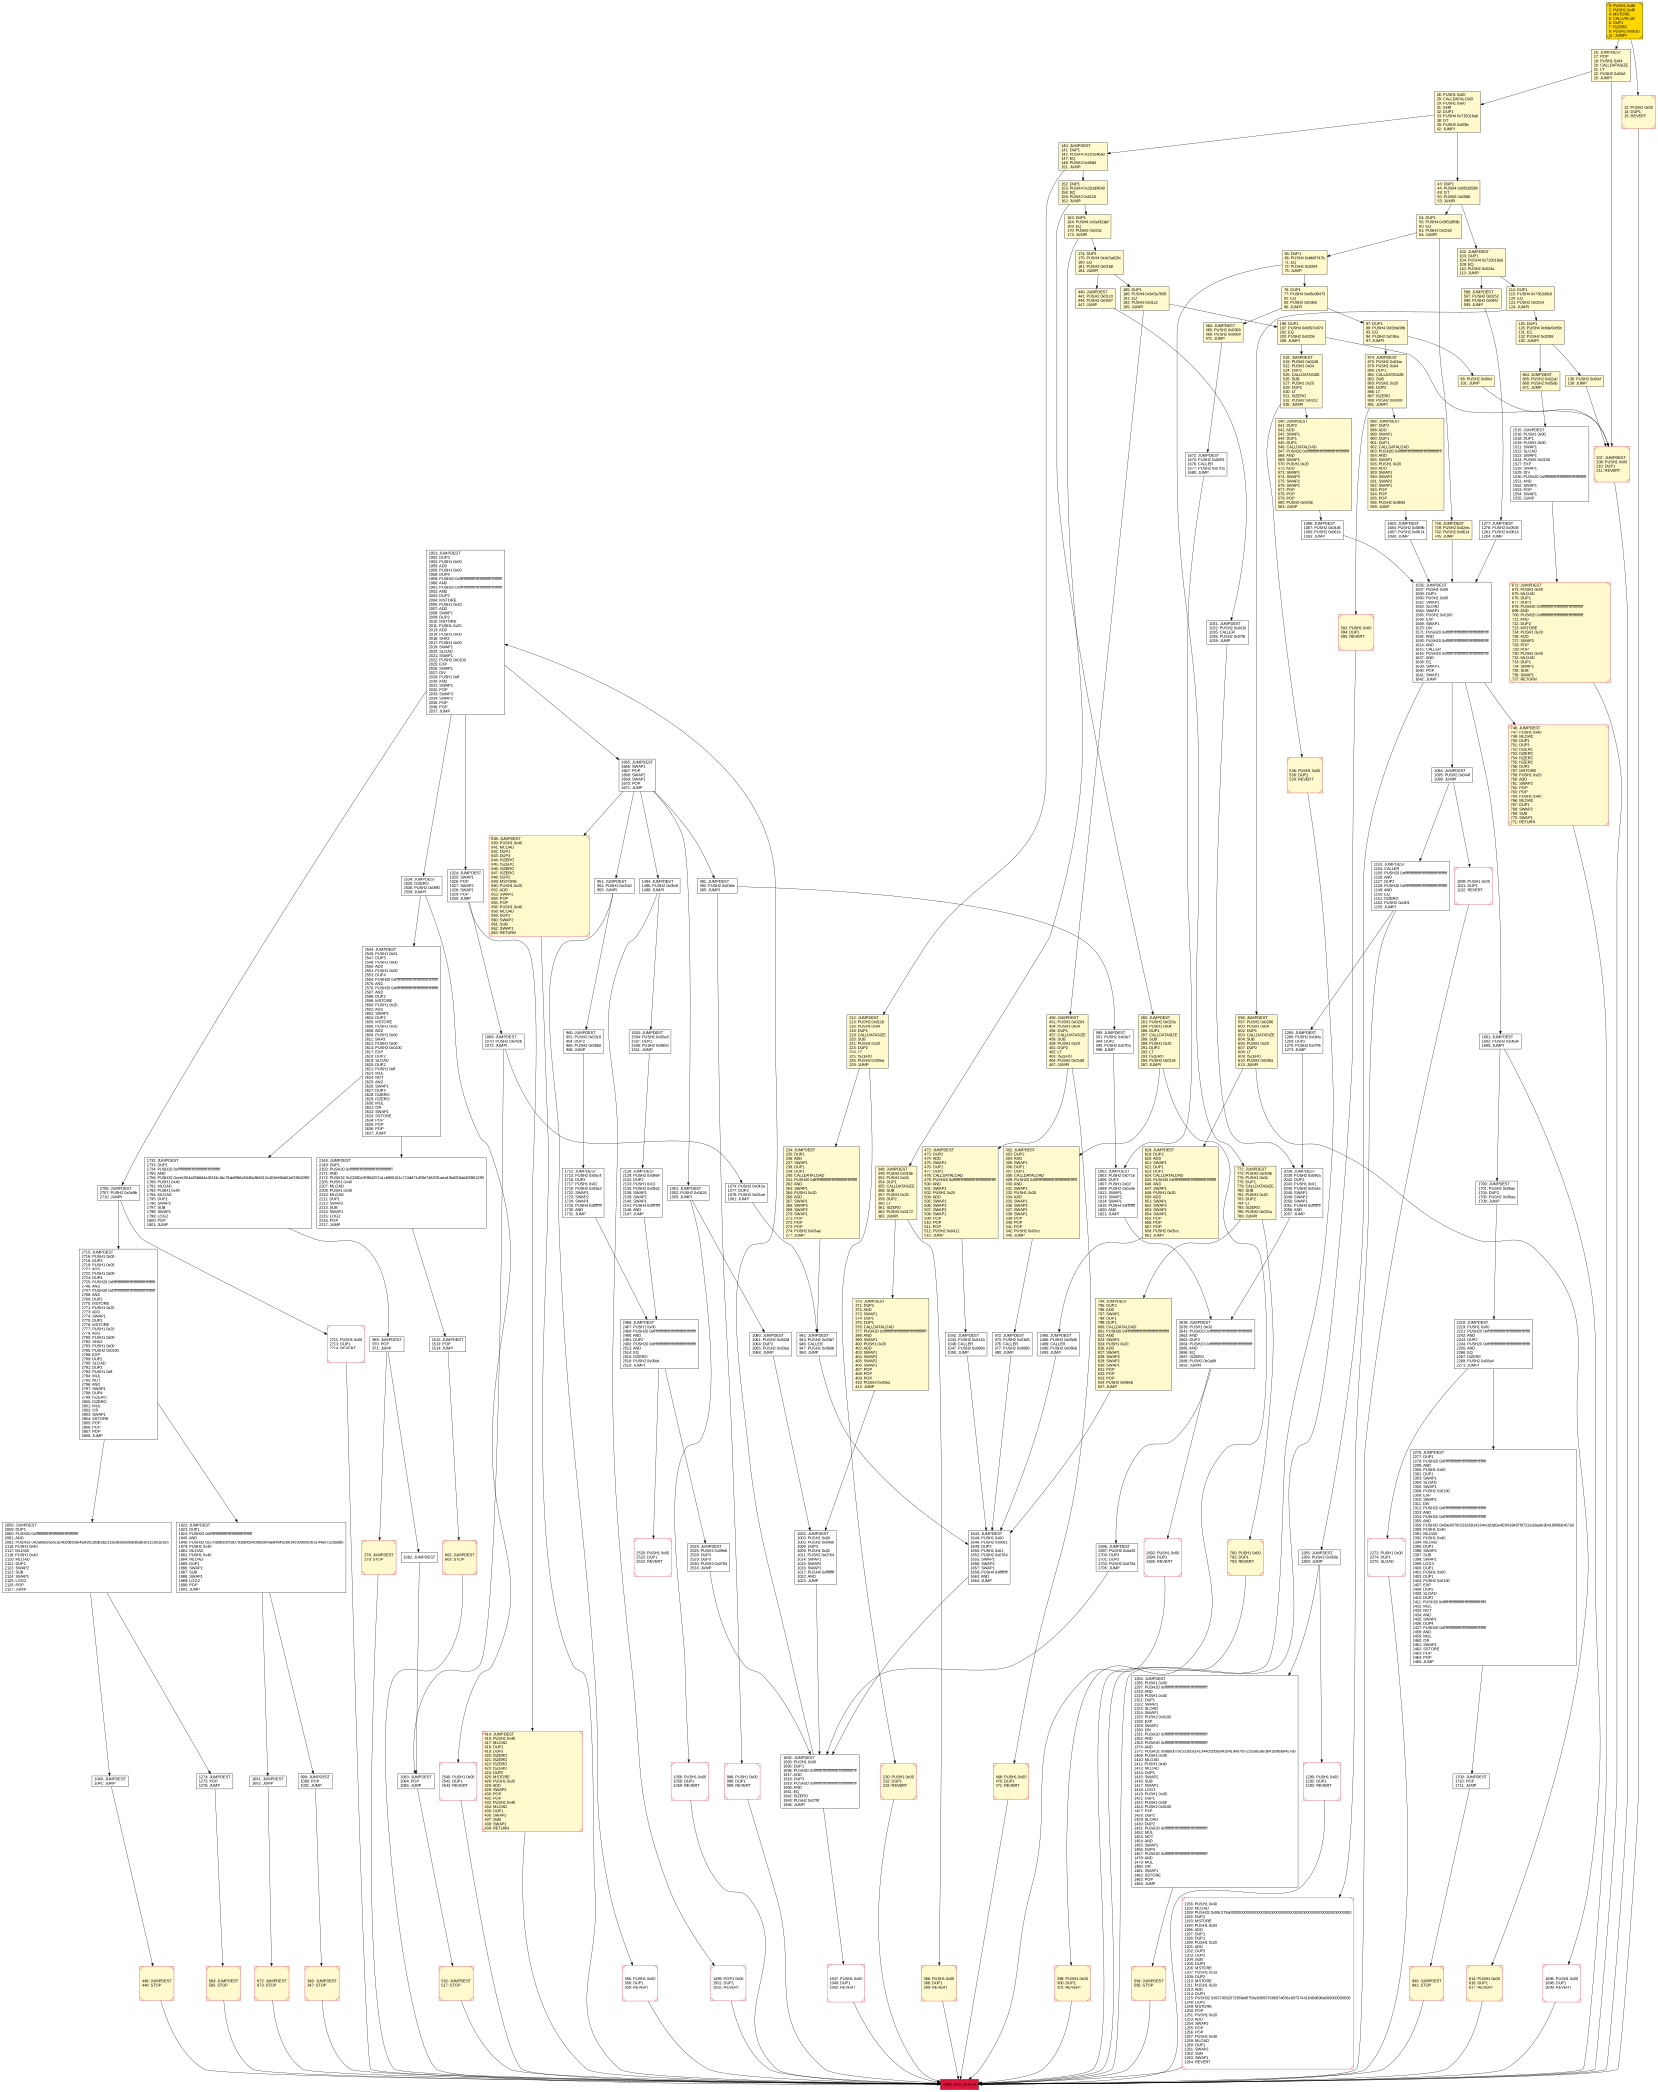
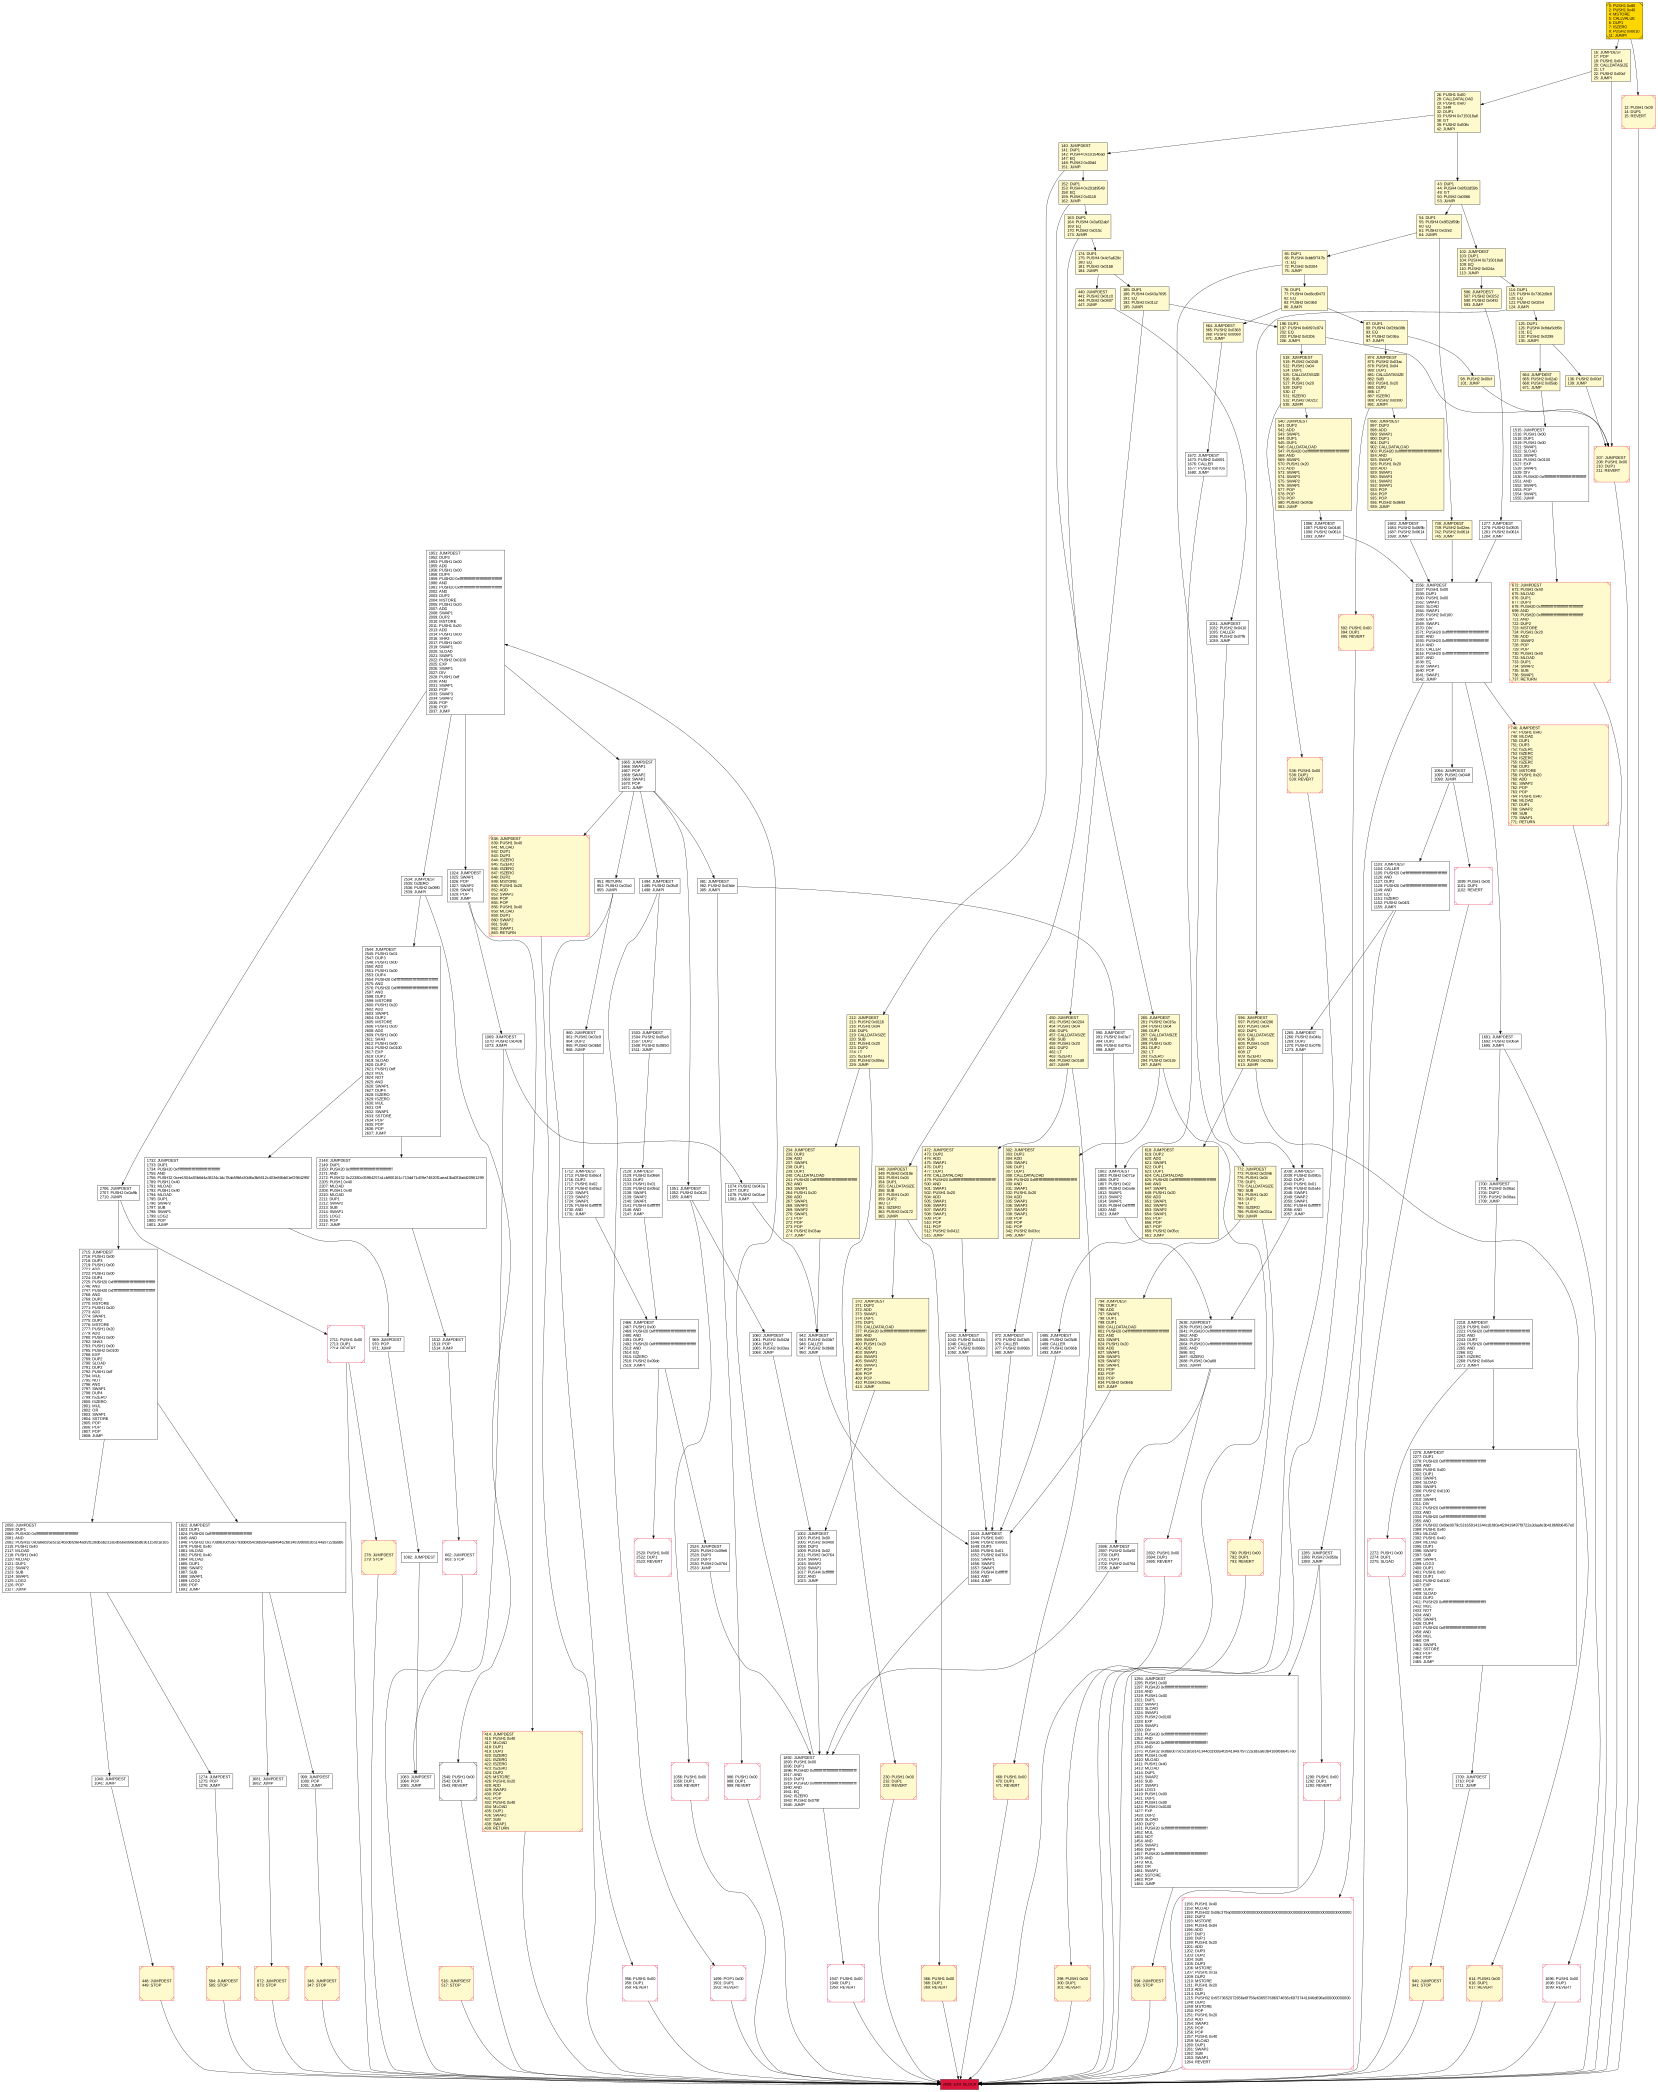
(614, 886) -> (614, 886)
(383, 1445) -> (362, 1450)
(460, 1557) -> (460, 1557)
(458, 1781) -> (458, 1781)
(435, 1876) -> none
